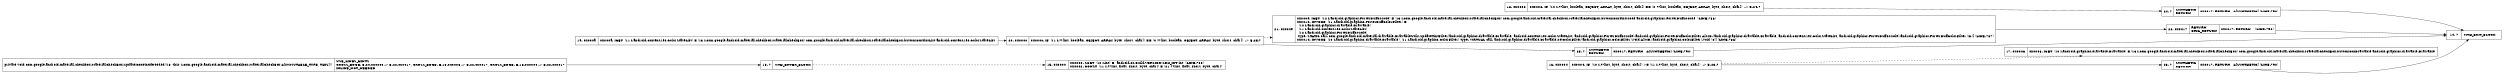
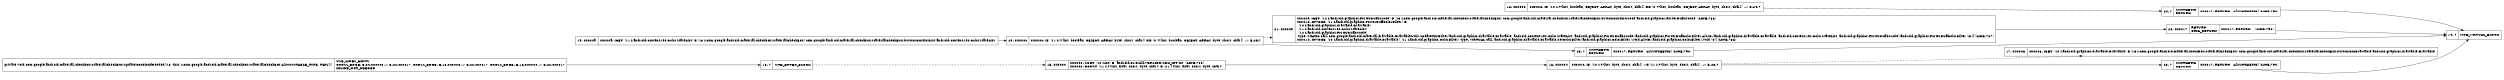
(2480, 35) -> (2480, 35)
none -> (1385, 65)
